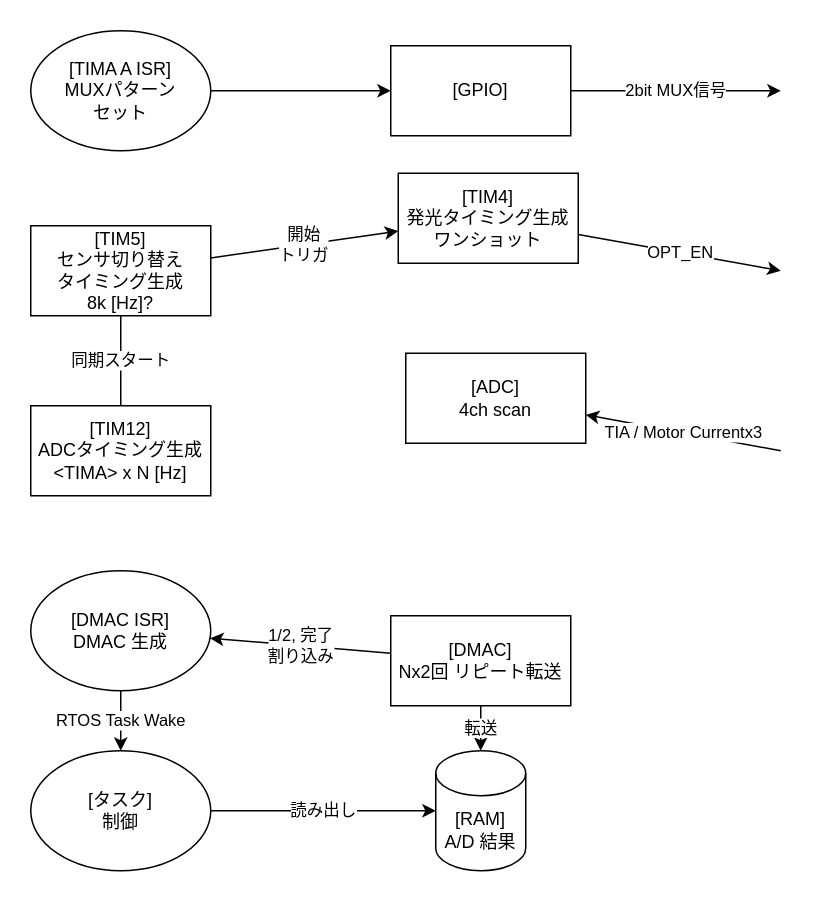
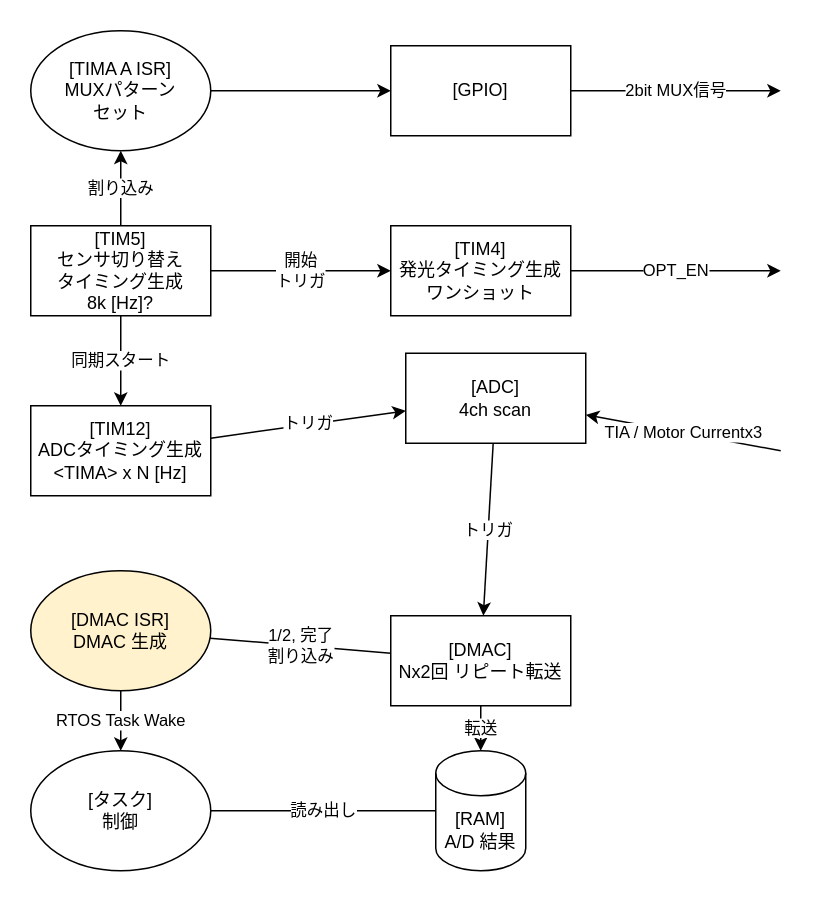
none -> (121, 194)
(488, 218) -> (481, 271)
(121, 398) -> (121, 394)
none -> (349, 419)
none -> (489, 524)
(121, 631) -> (121, 631)
(221, 639) -> (216, 639)
(424, 811) -> (428, 811)
